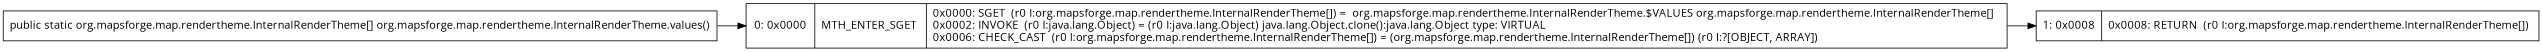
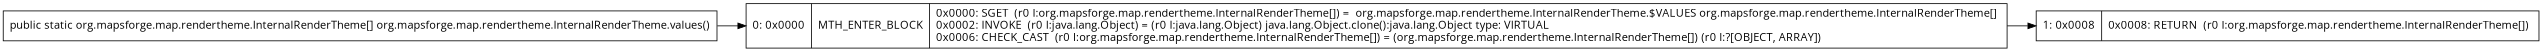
(869, 25) -> (871, 25)
